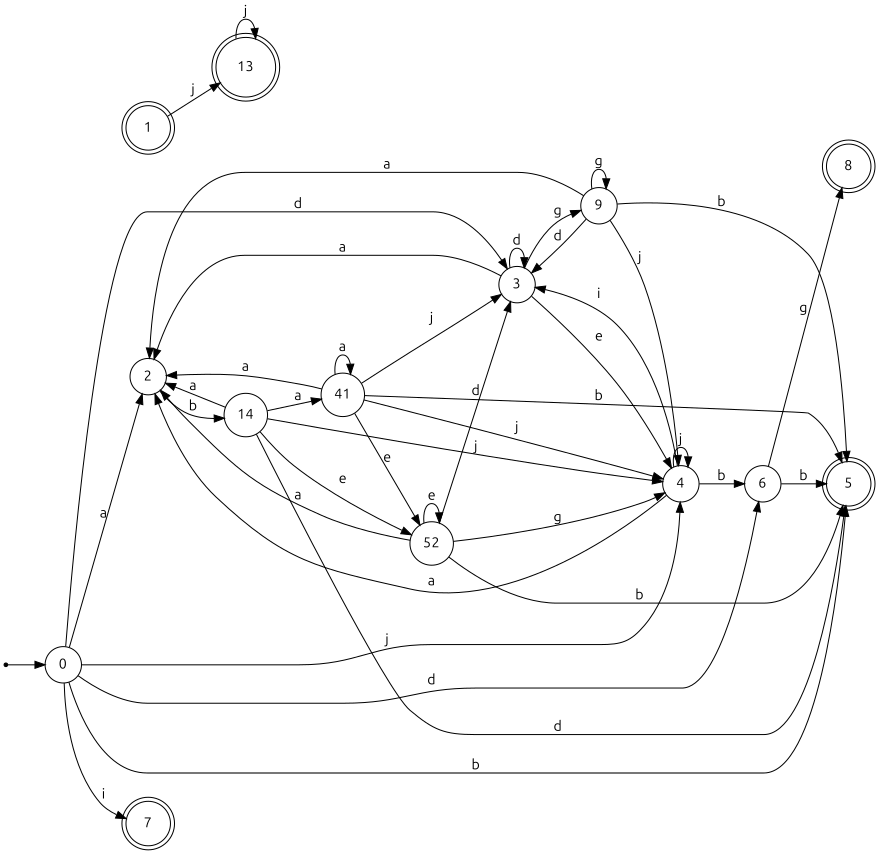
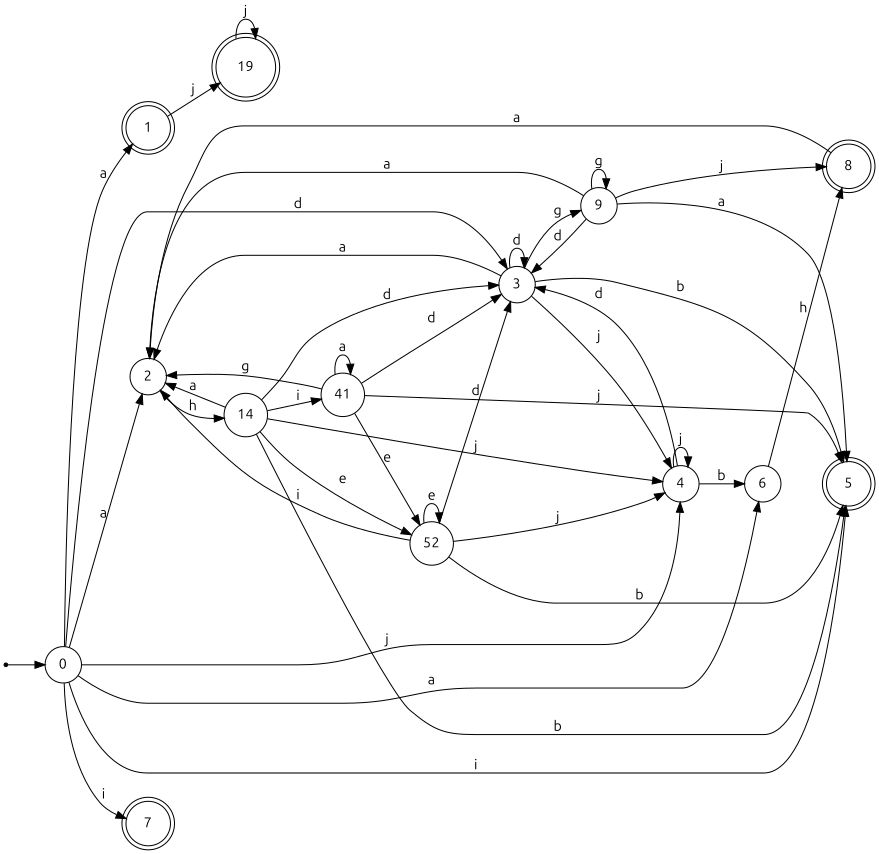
(246, 67) -> (246, 67)
(722, 202) -> (722, 202)
(599, 294) -> (599, 294)
(804, 308) -> (804, 308)
none -> (359, 313)
(432, 318) -> (432, 318)
(658, 333) -> (715, 176)
(599, 337) -> (599, 337)
(246, 367) -> (246, 367)
none -> (73, 395)
(298, 396) -> (298, 396)
(599, 396) -> (599, 396)
(193, 406) -> (193, 406)
(509, 437) -> none
(799, 484) -> (720, 314)
(298, 495) -> (298, 495)
(558, 518) -> (558, 518)
(387, 584) -> (413, 126)
(432, 680) -> (432, 680)
(558, 727) -> (558, 727)
(476, 765) -> (476, 765)
